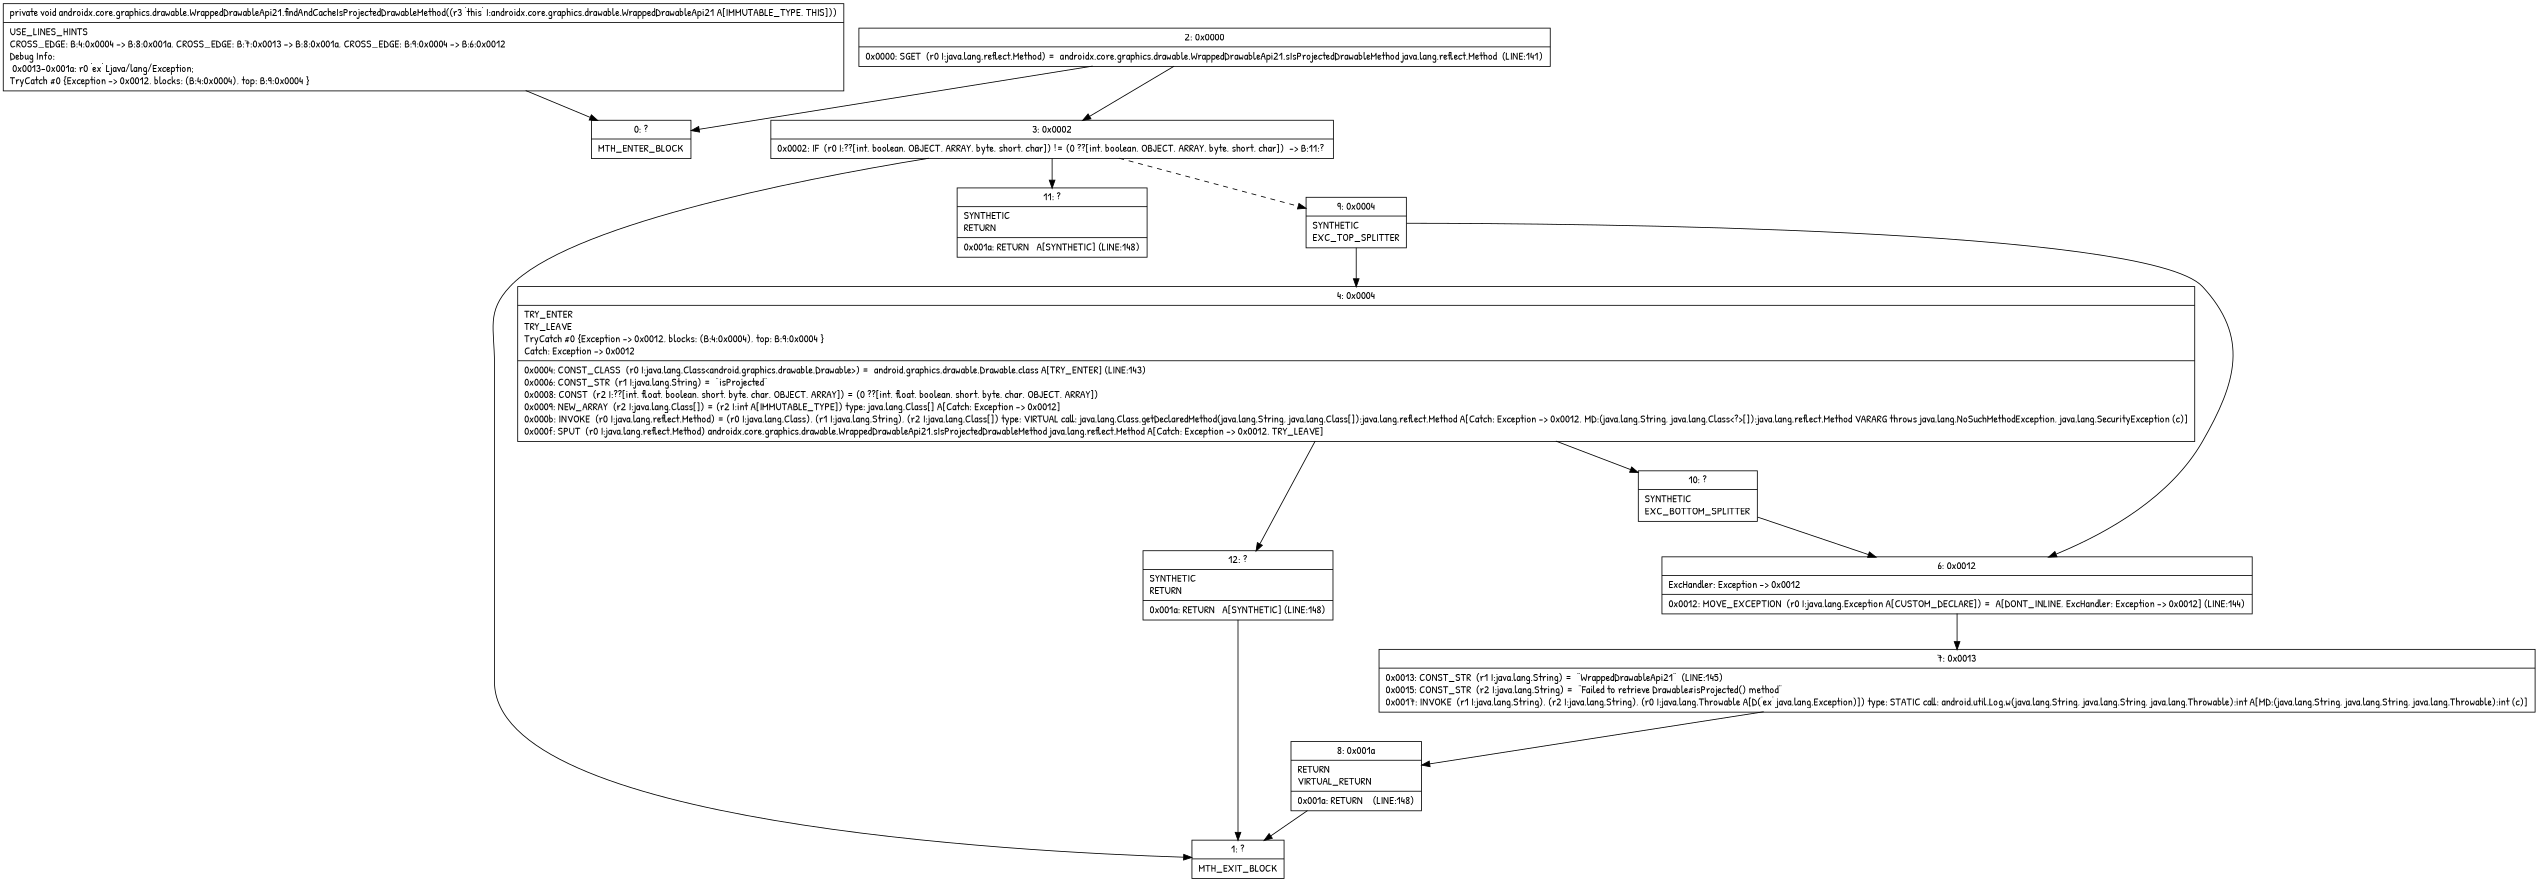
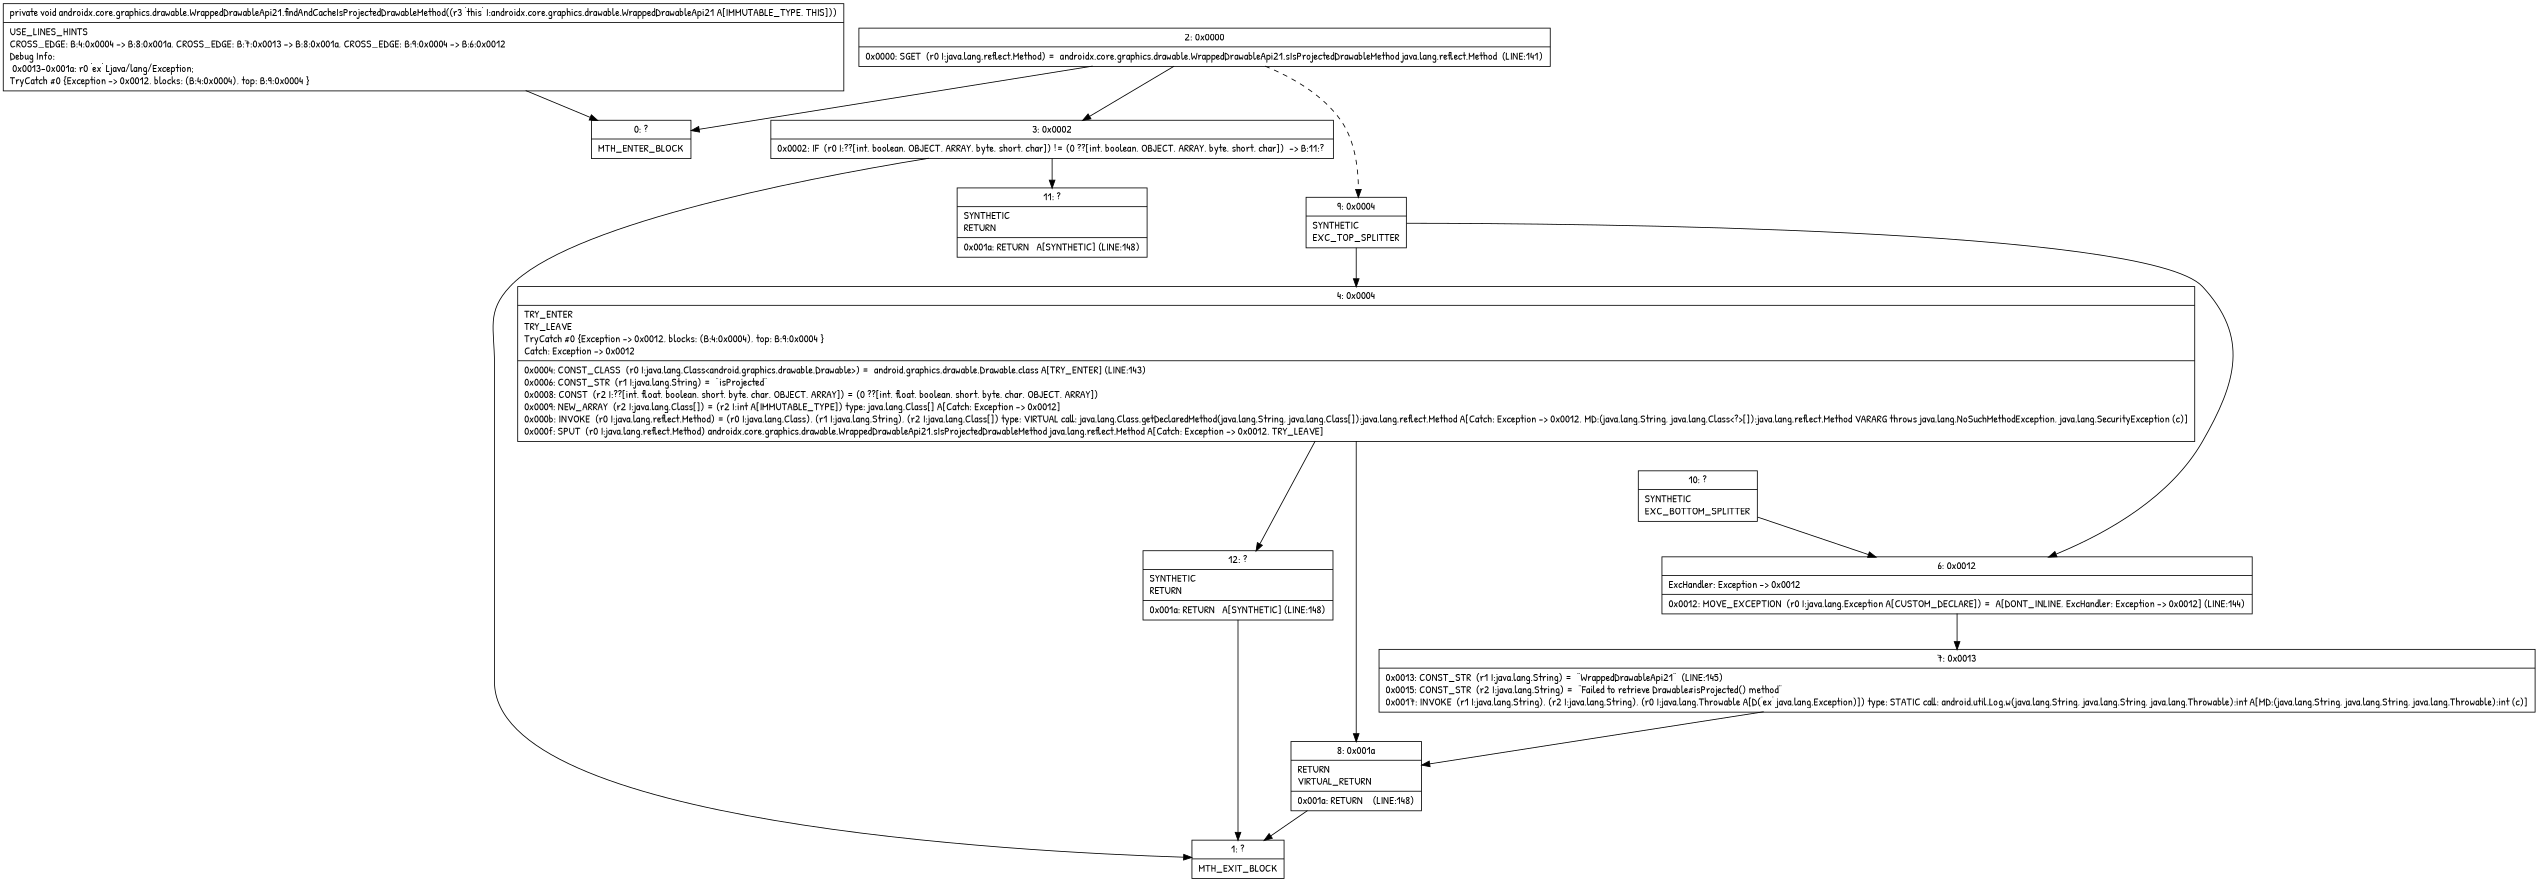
(1209, 182) -> (1334, 112)
(1593, 455) -> (1356, 587)
